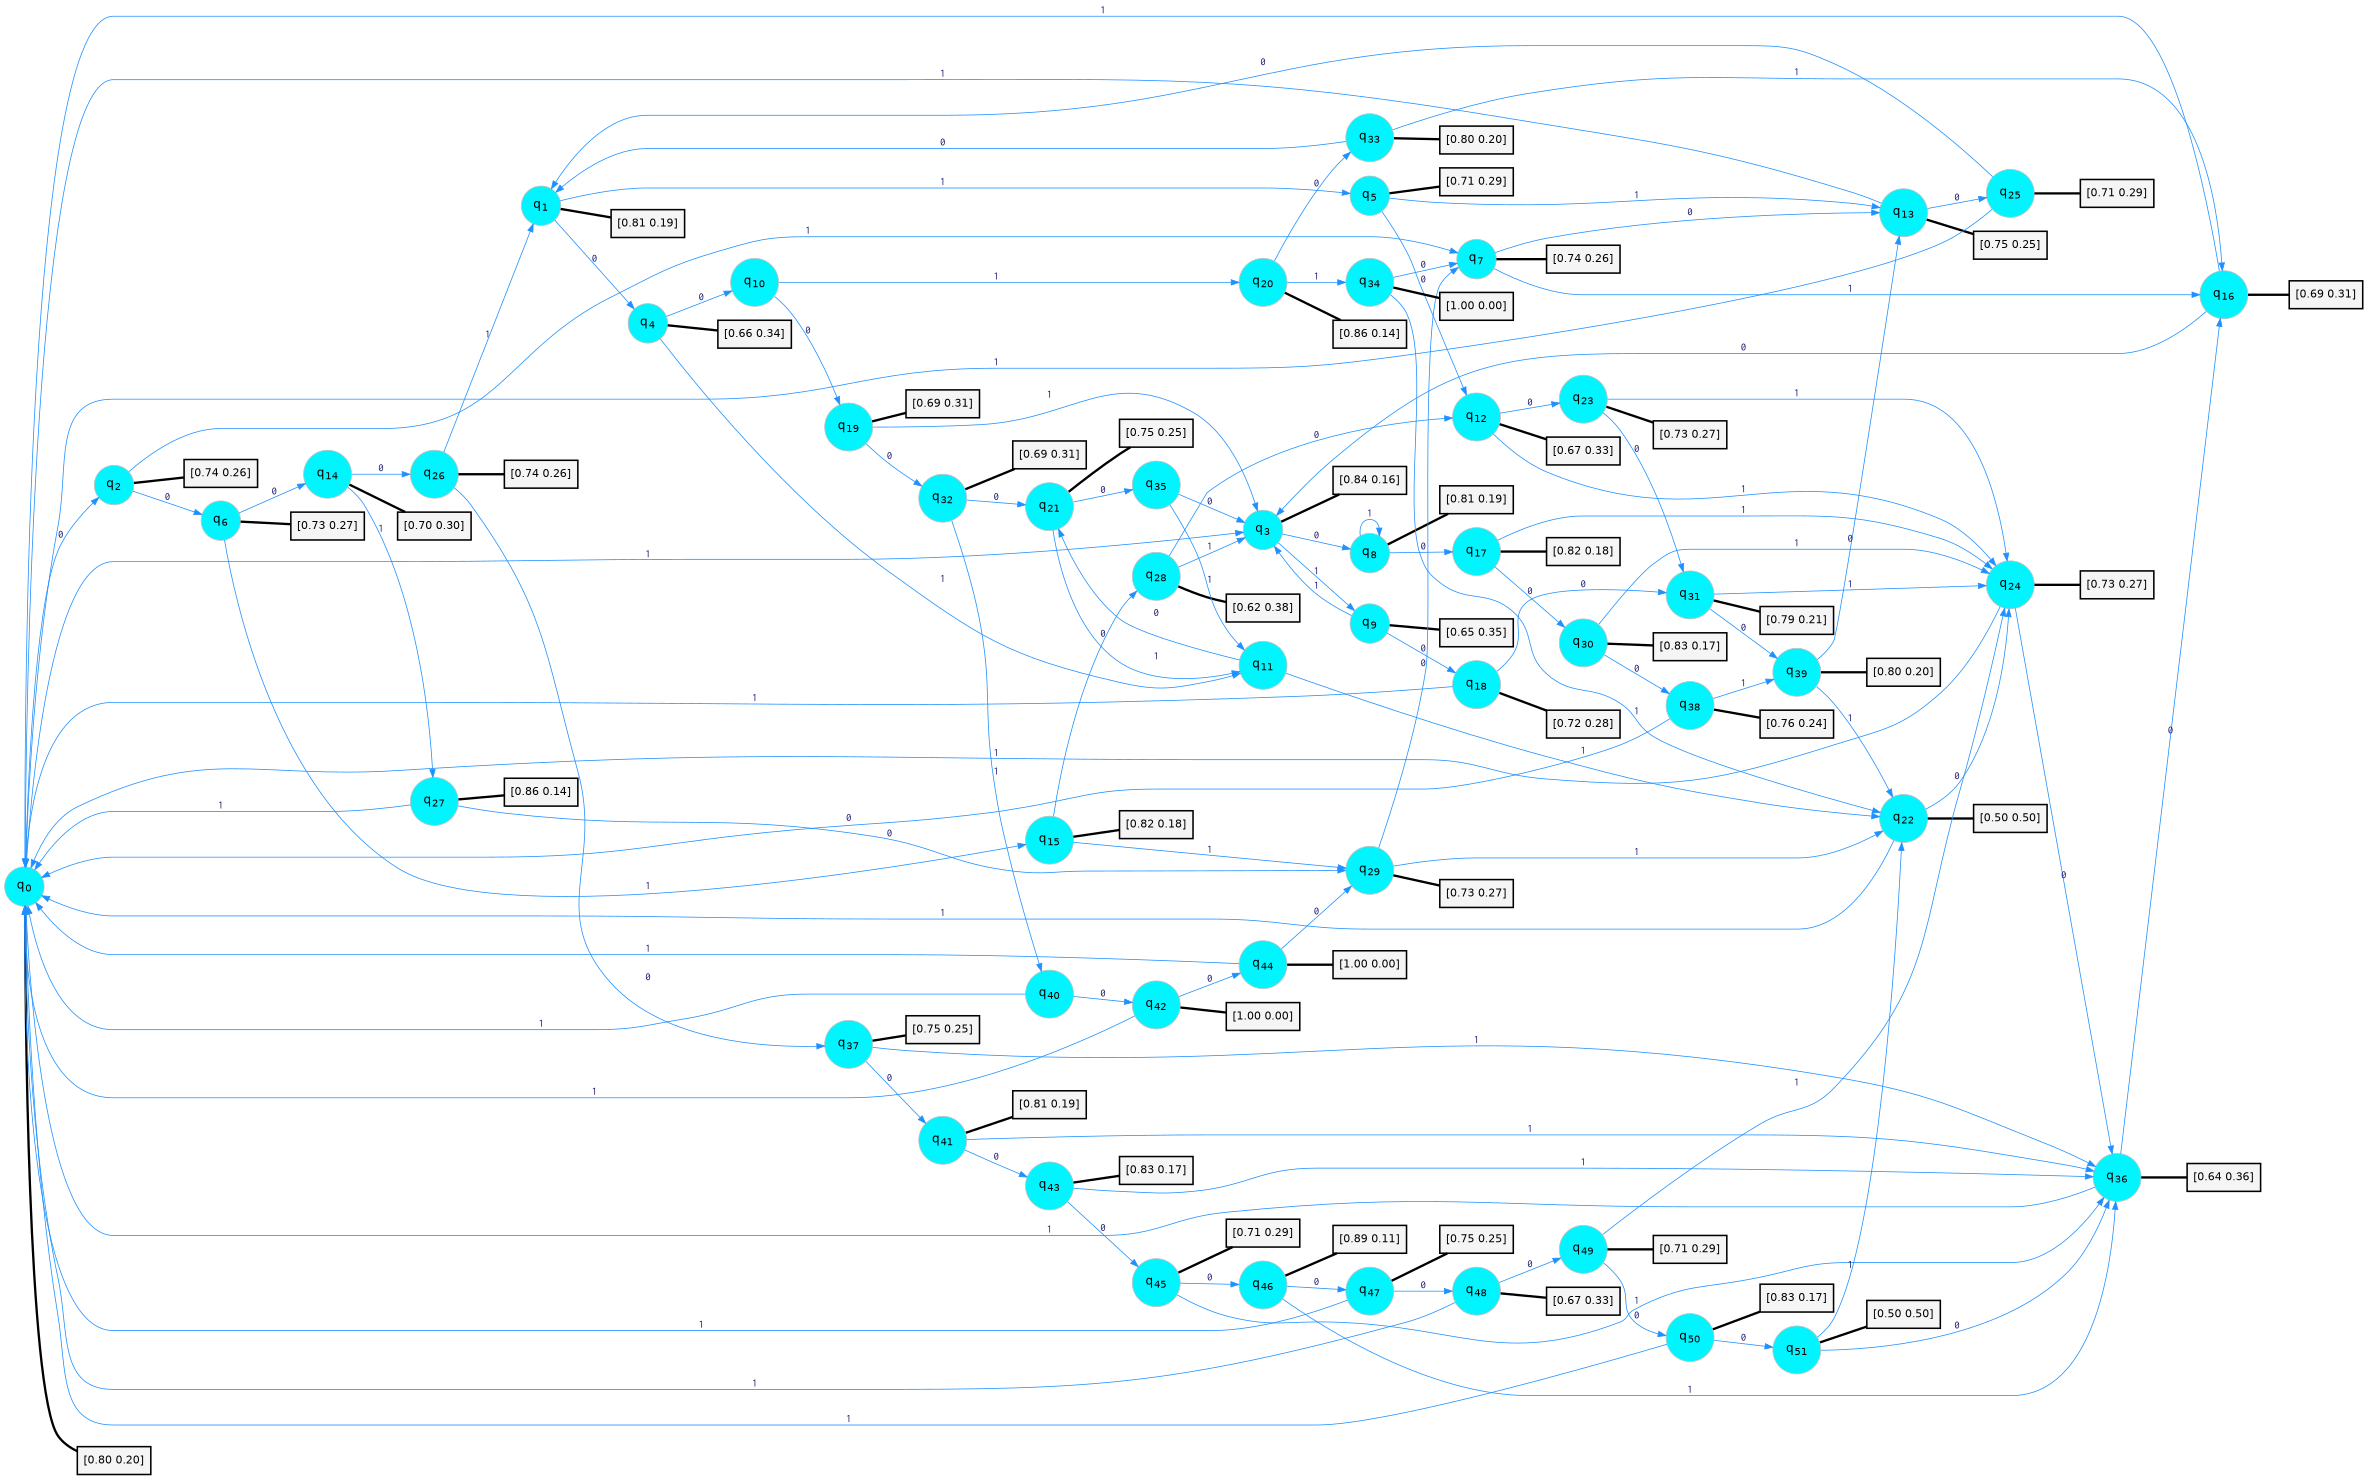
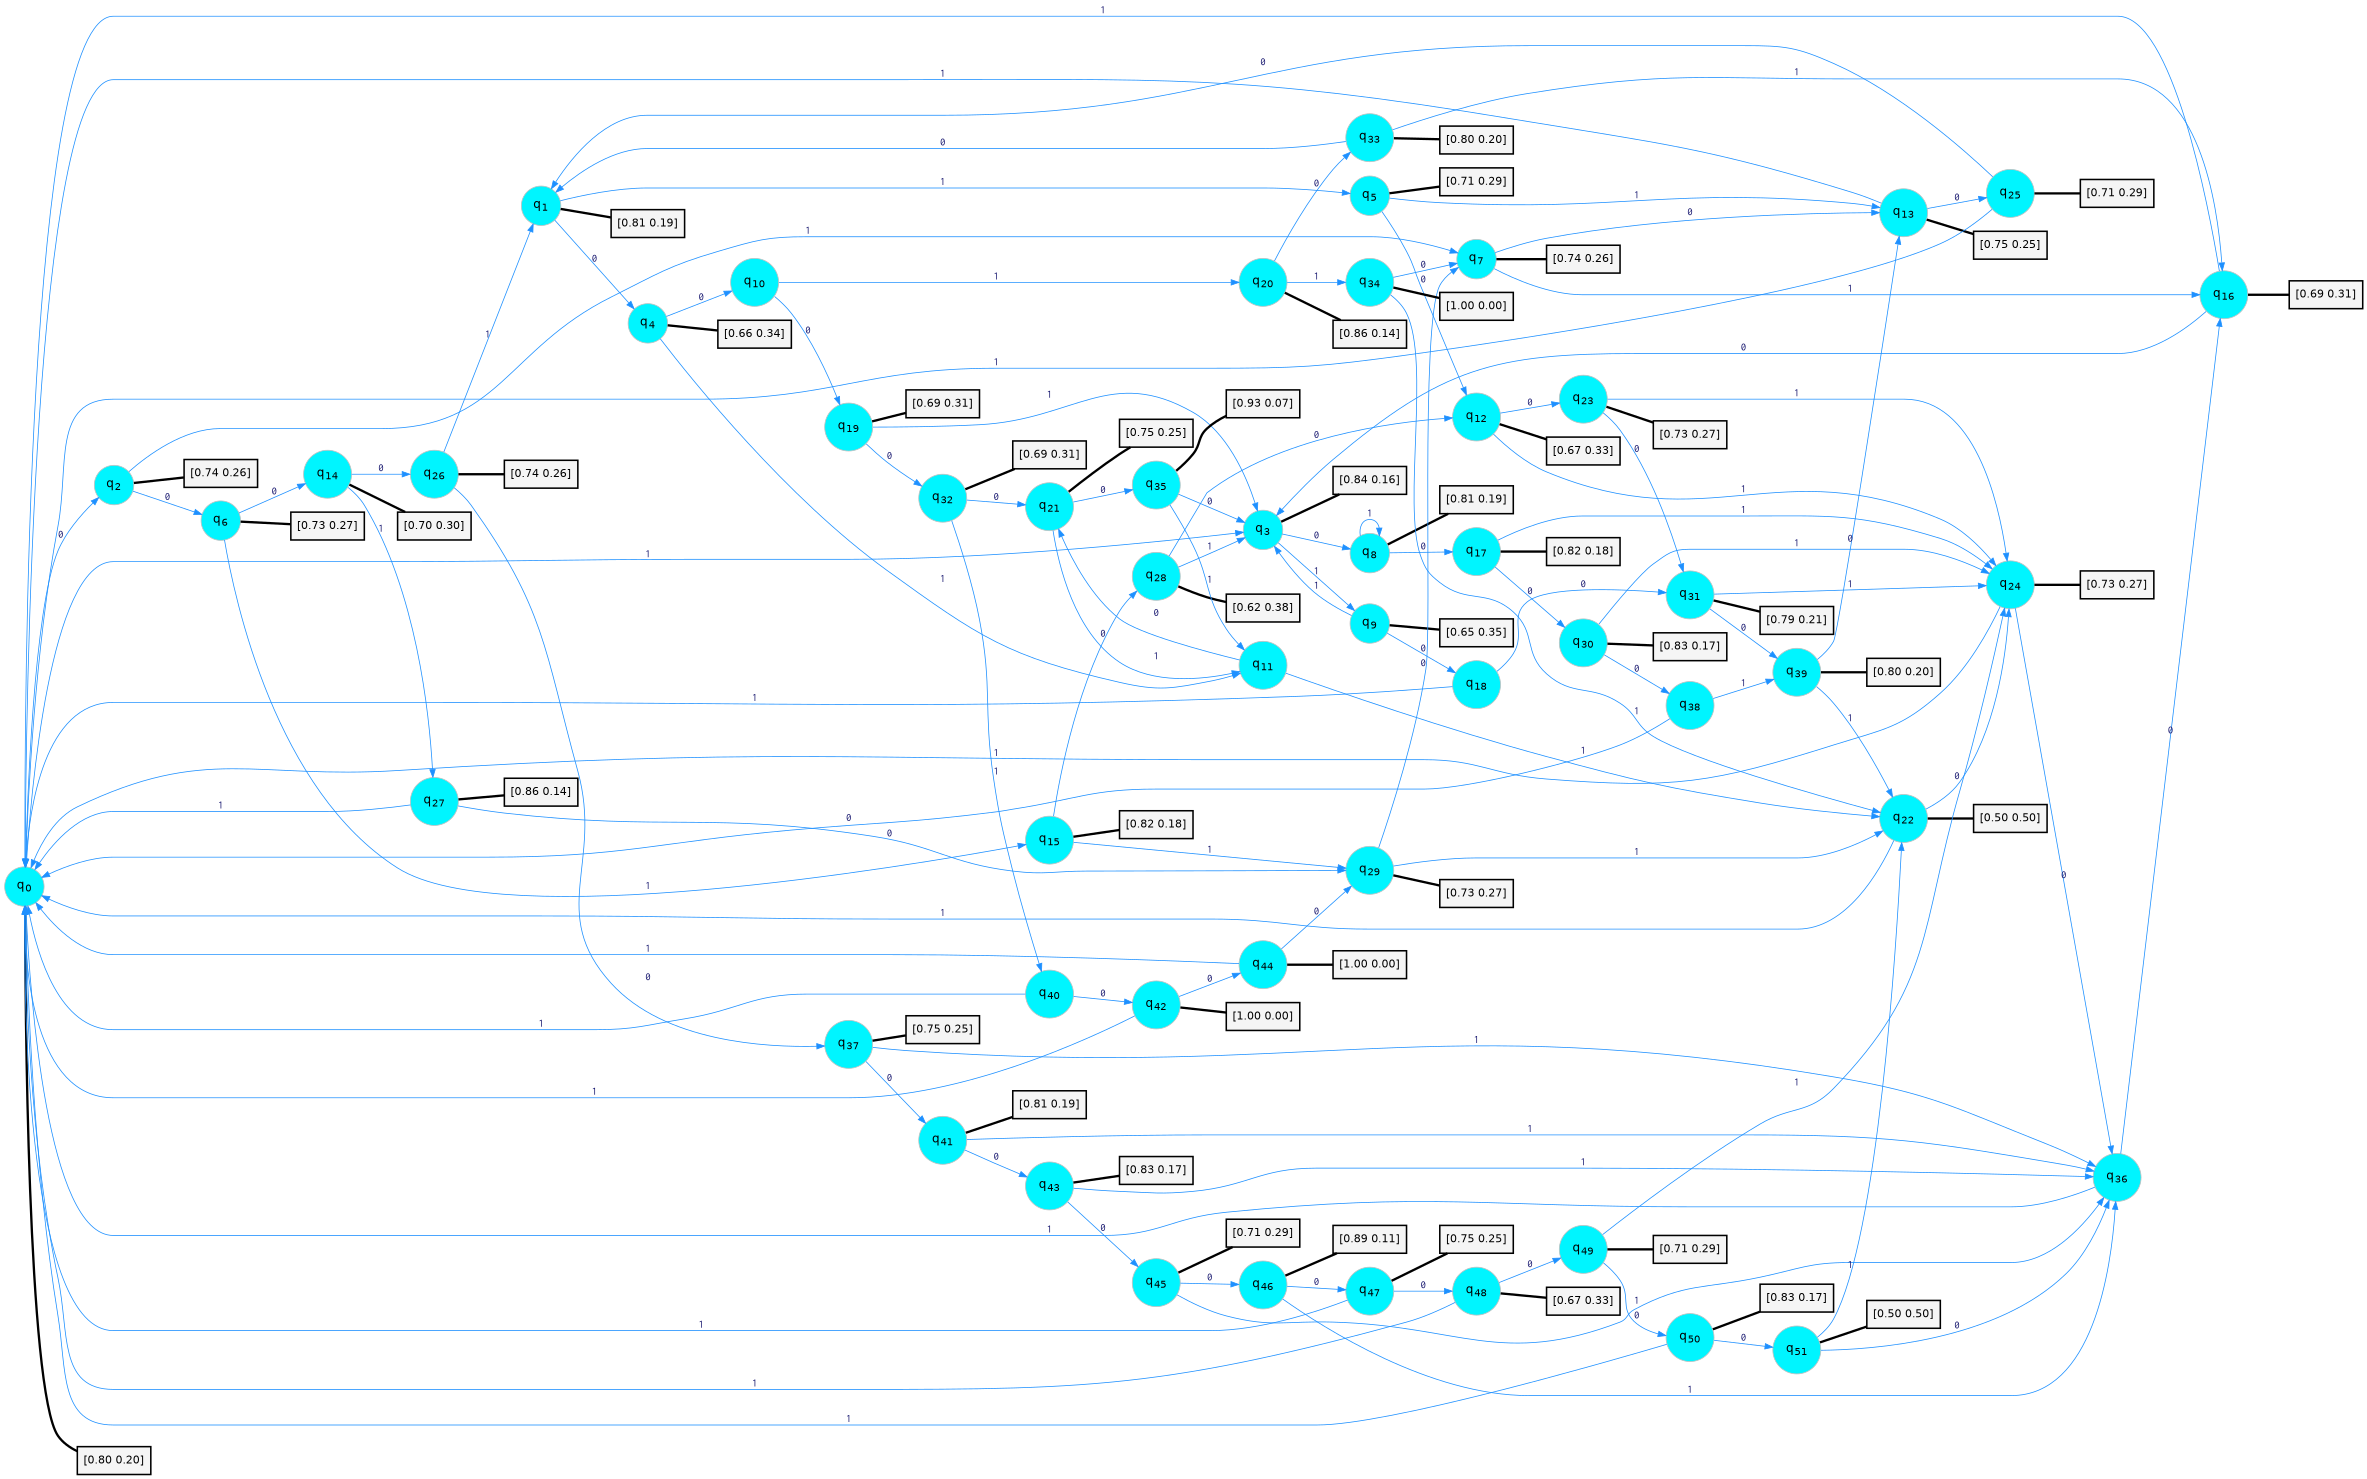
none -> (1263, 404)
(1583, 724) -> none
(1797, 724) -> none
(2224, 1177) -> none
